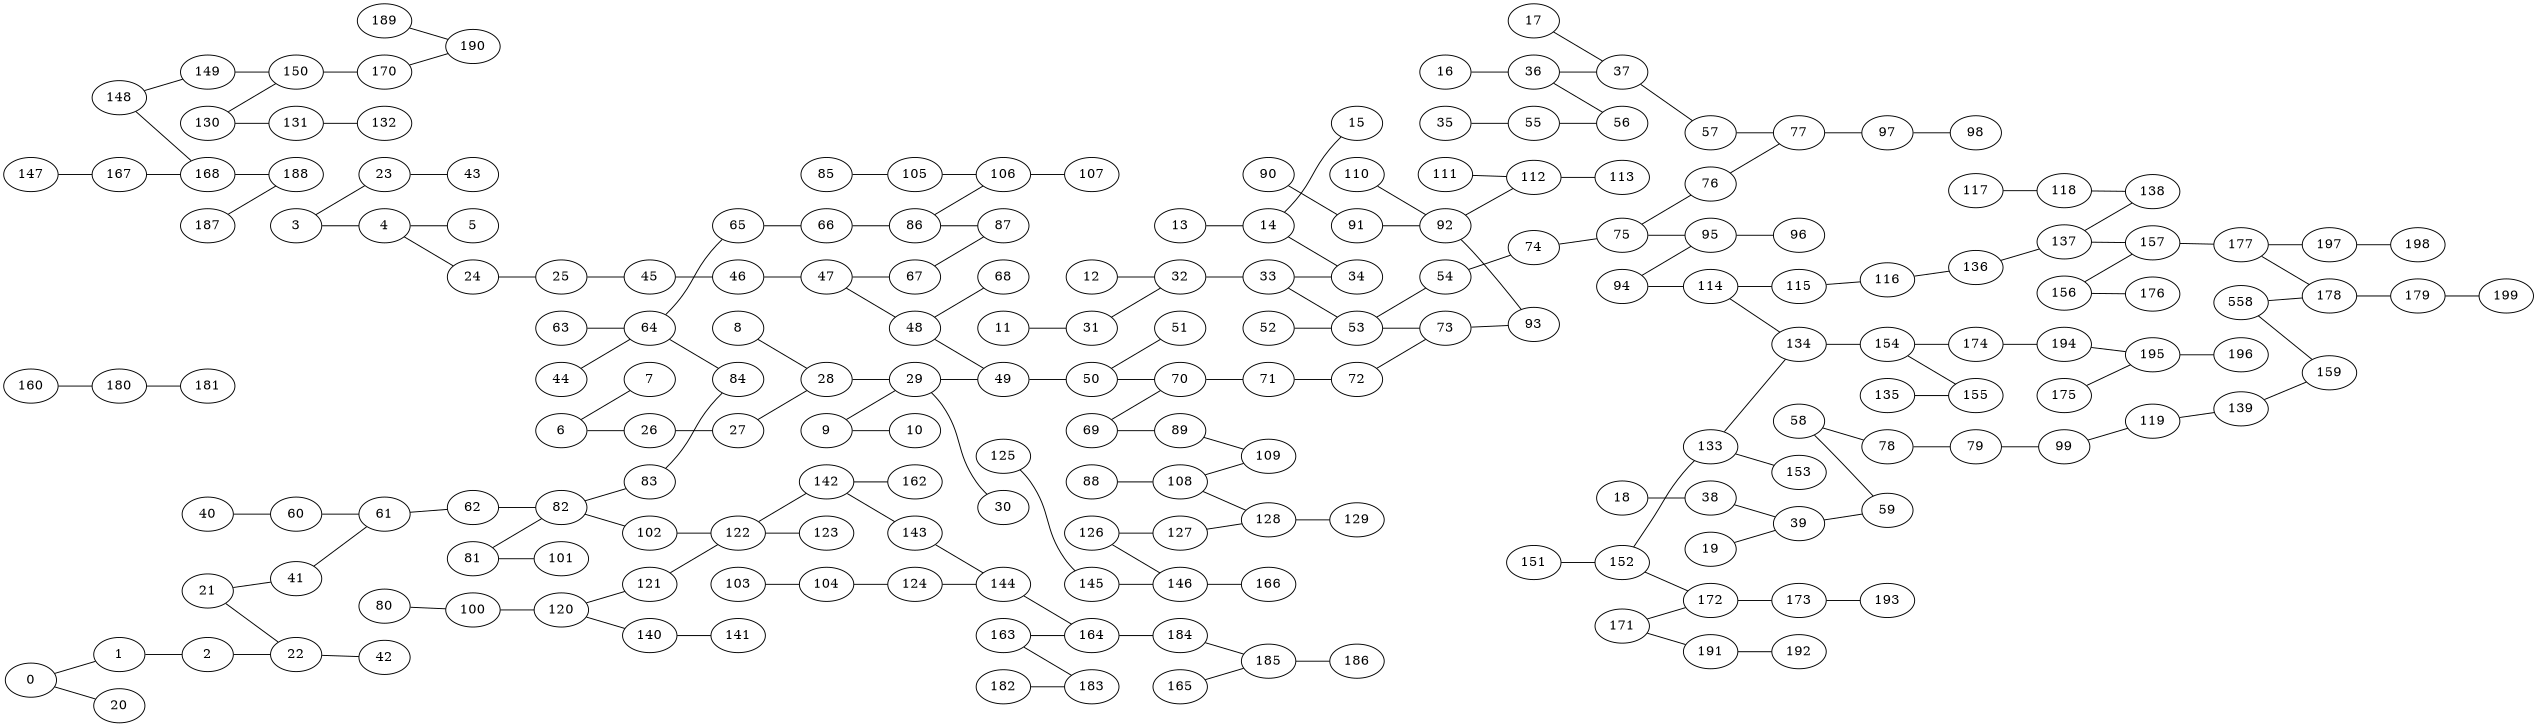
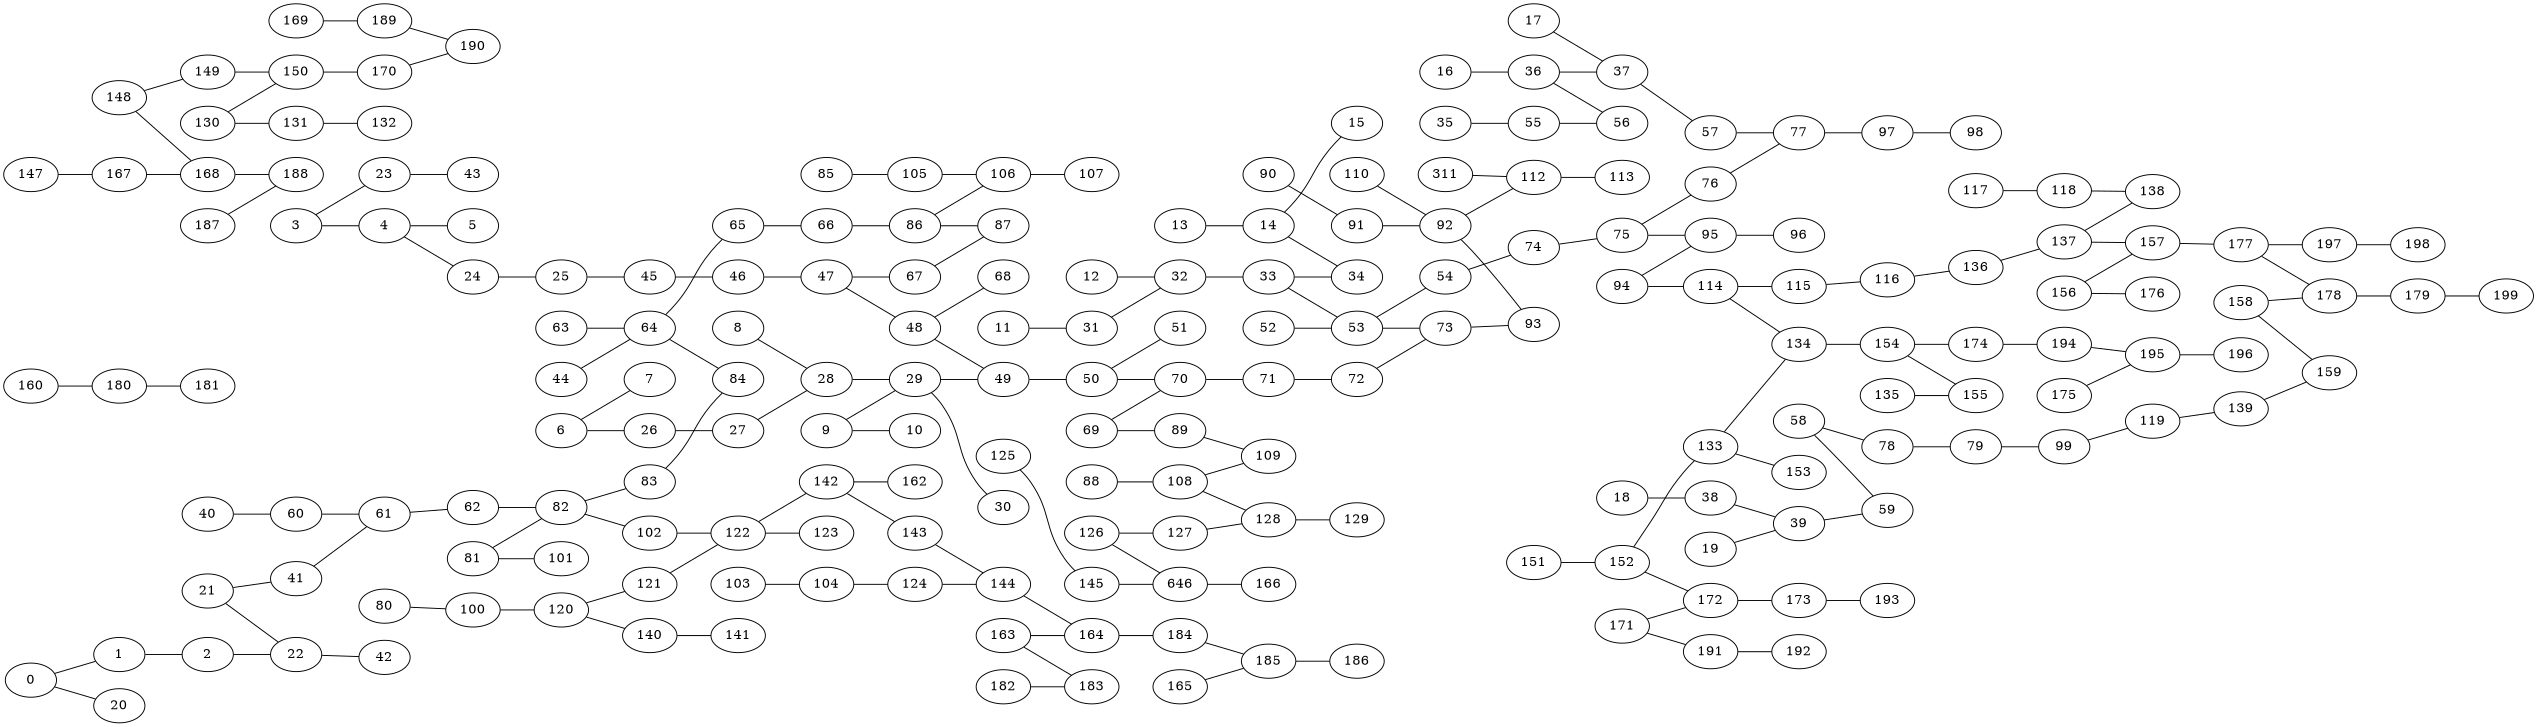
none -> (296, 21)
(1445, 175) -> (1445, 175)
(2241, 303) -> (2241, 303)
(1180, 584) -> (1180, 584)
